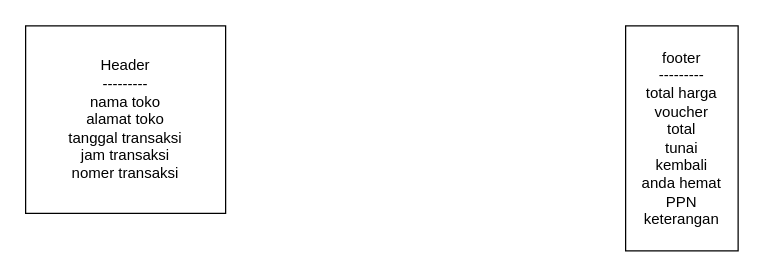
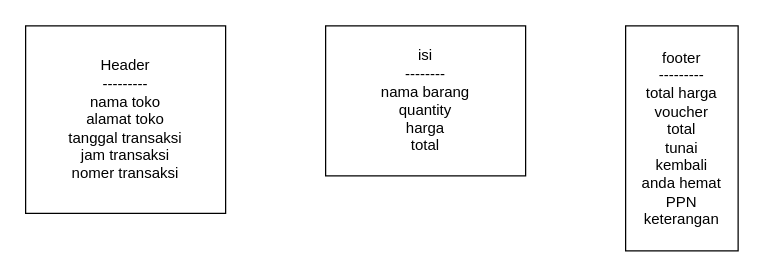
none -> (426, 101)
